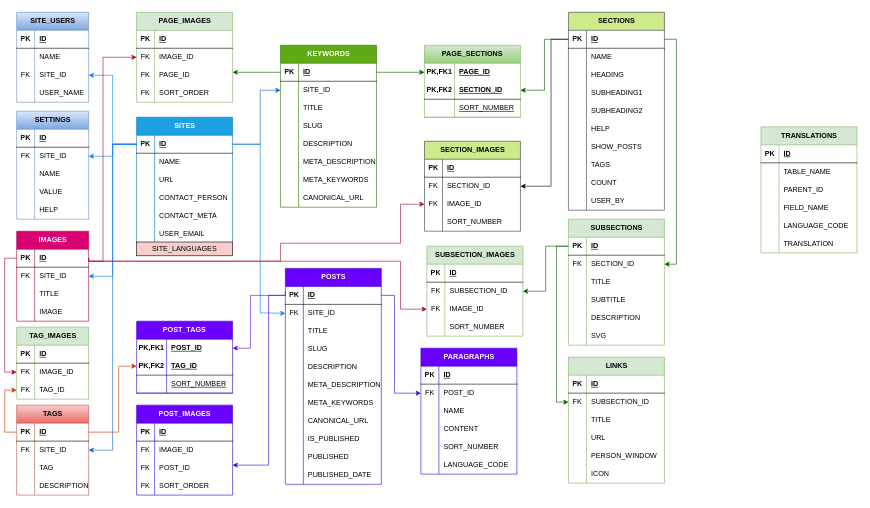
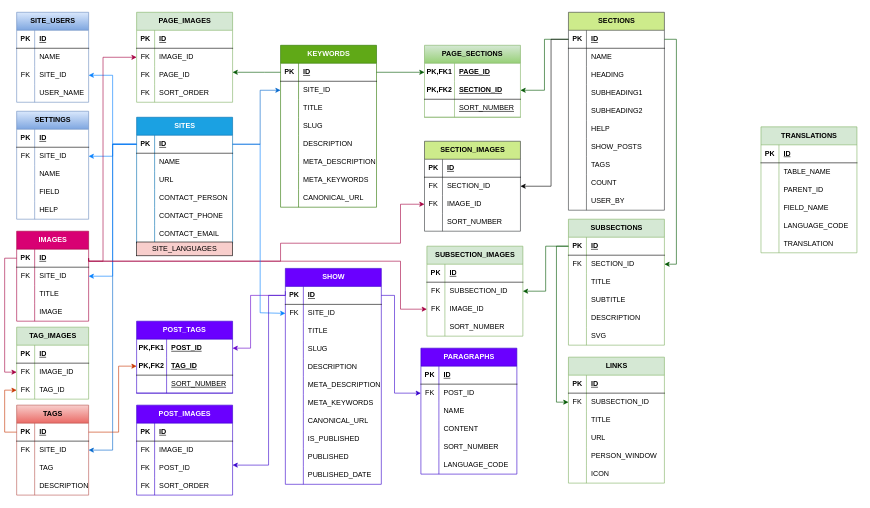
(49, 192) -> (49, 192)
(183, 216) -> (186, 216)
(179, 234) -> (186, 234)
(334, 278) -> (334, 278)
